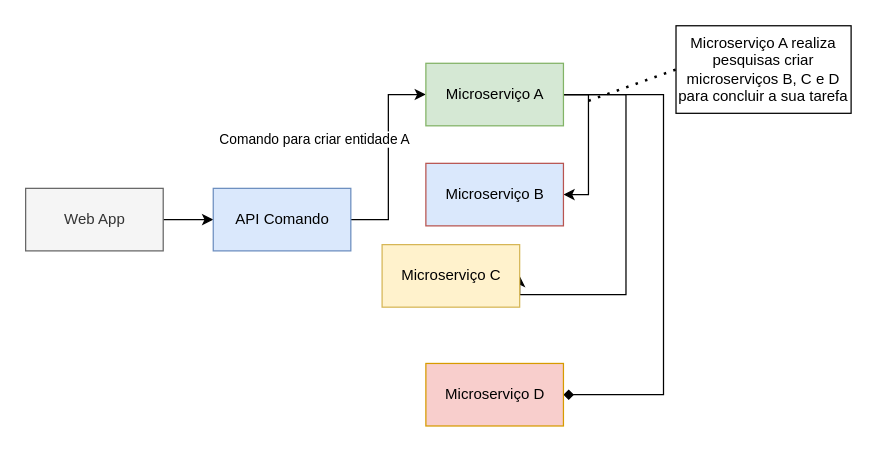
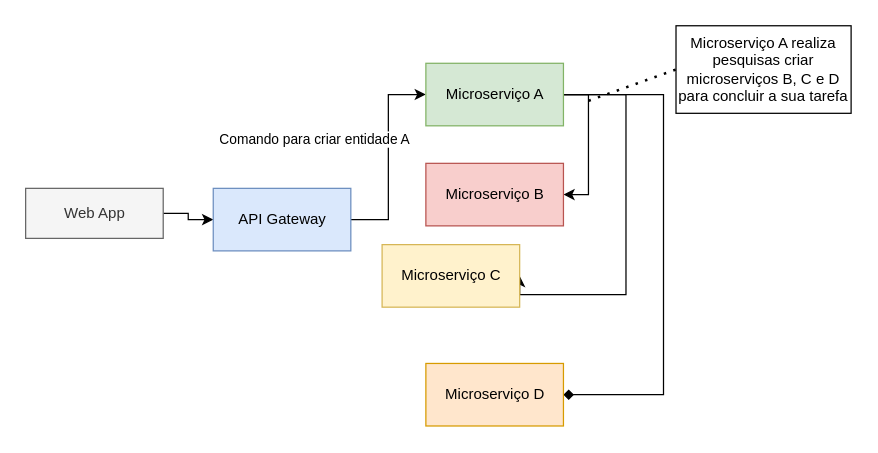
(494, 194) -> (494, 194)
(94, 219) -> (94, 213)
(283, 219) -> (283, 219)
(494, 394) -> (494, 394)
